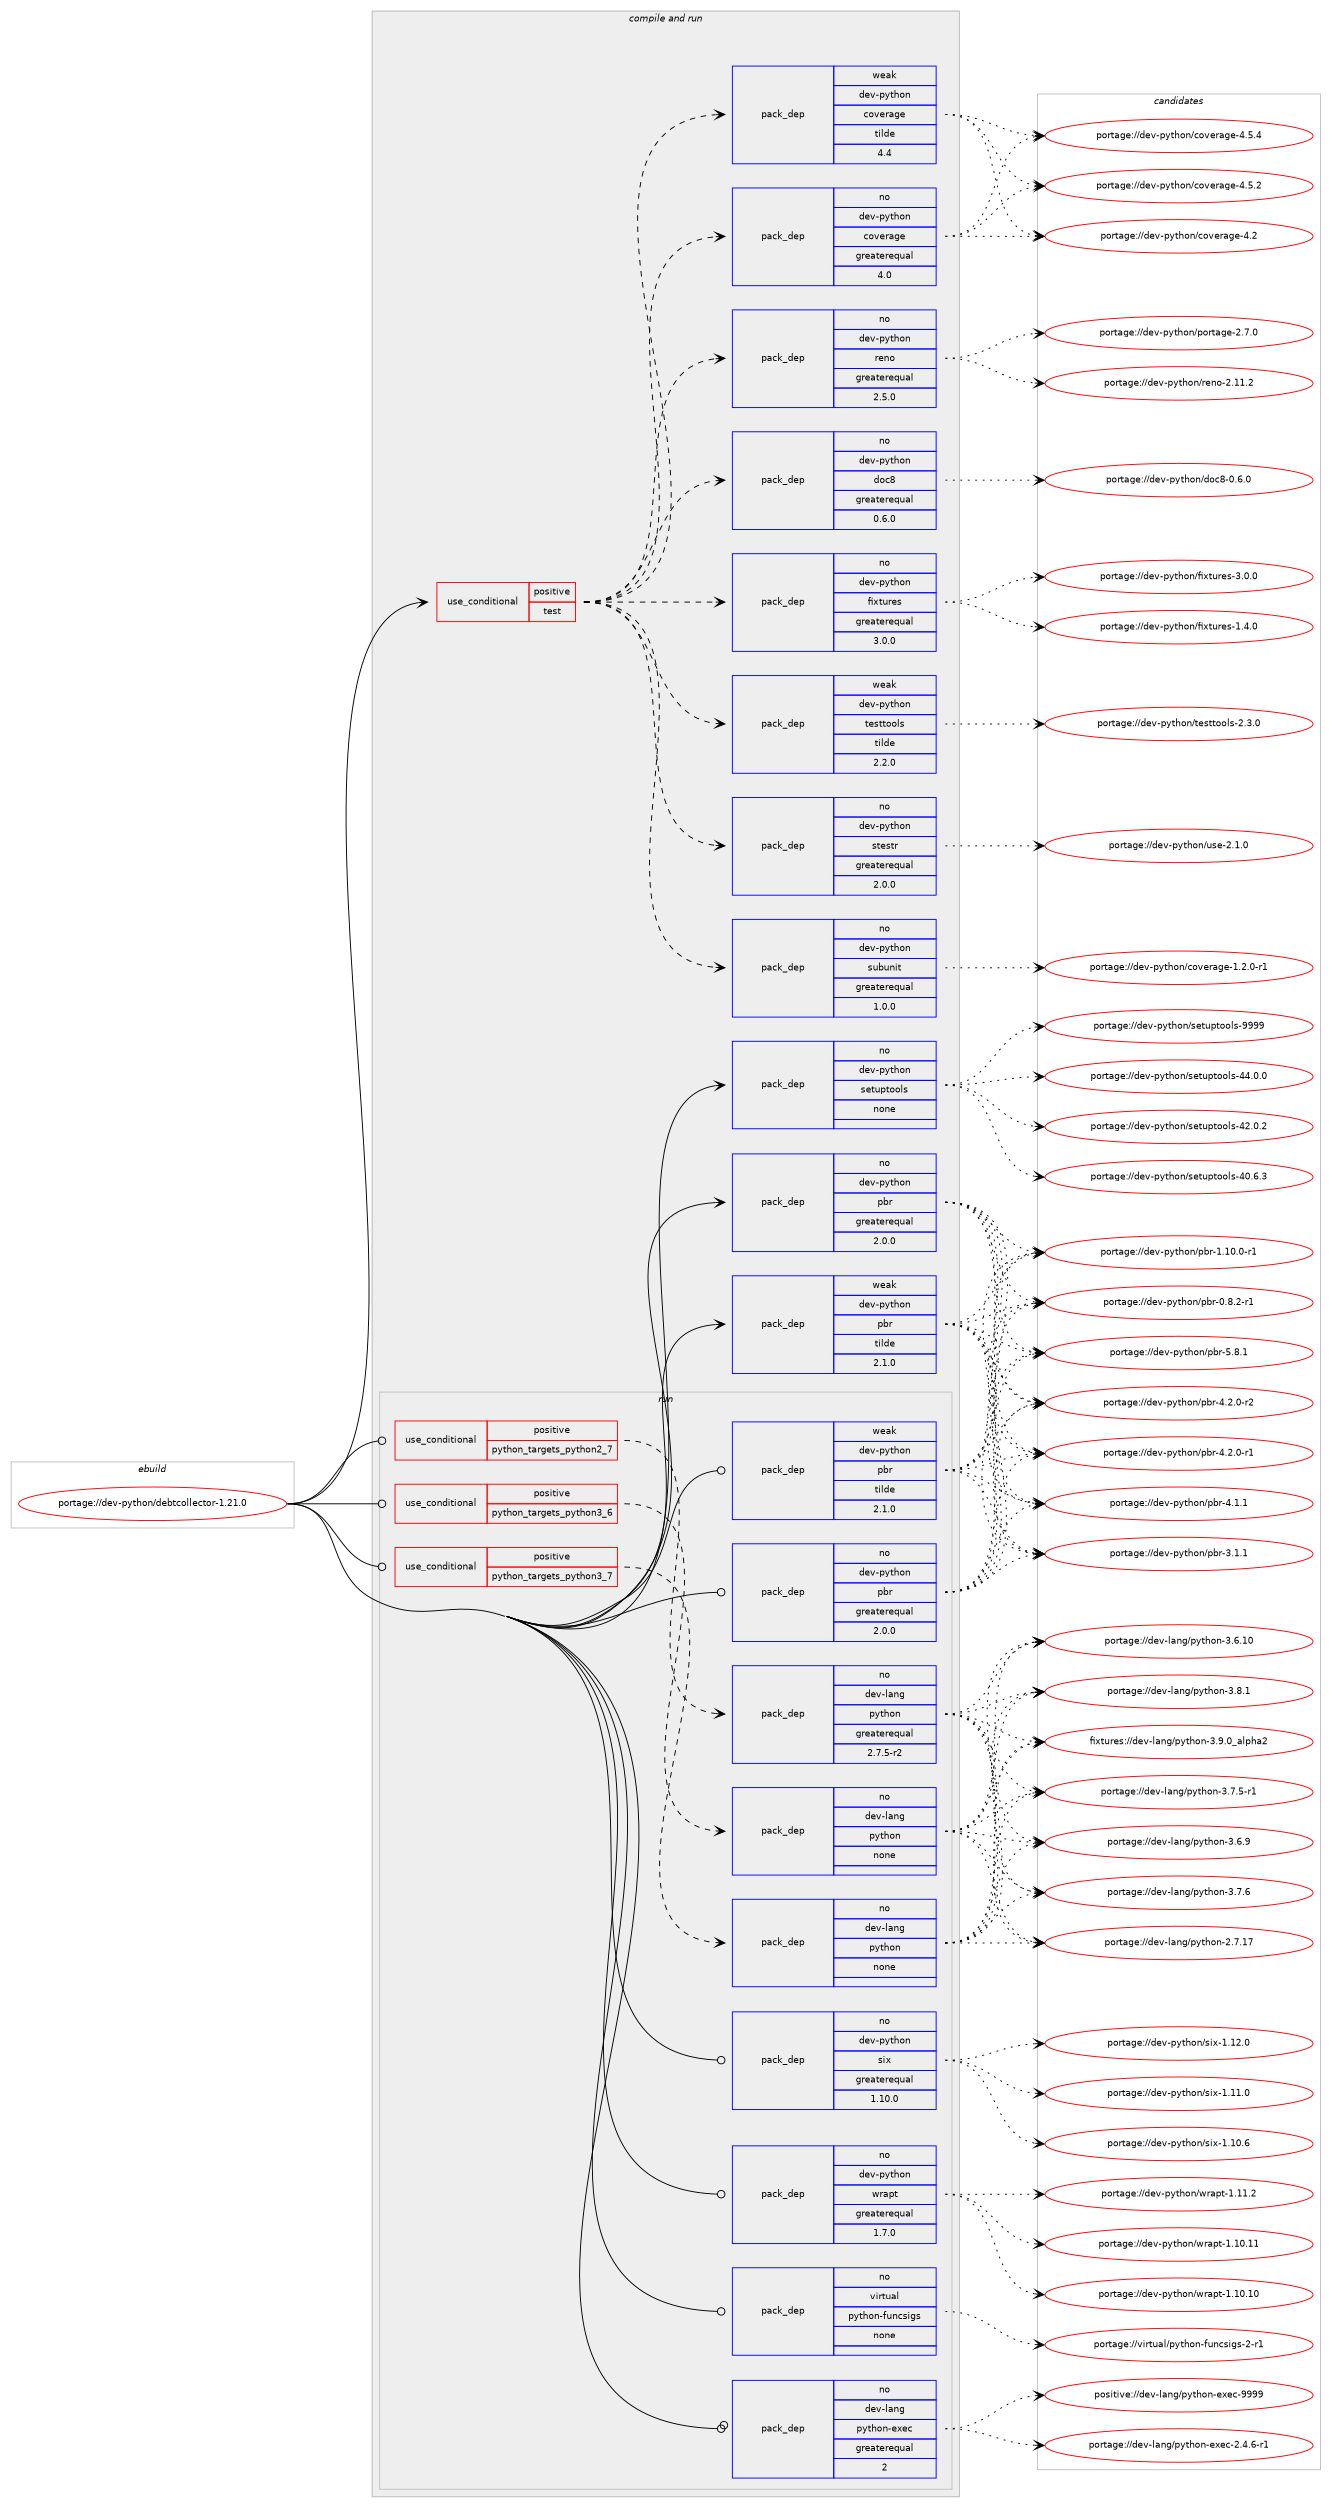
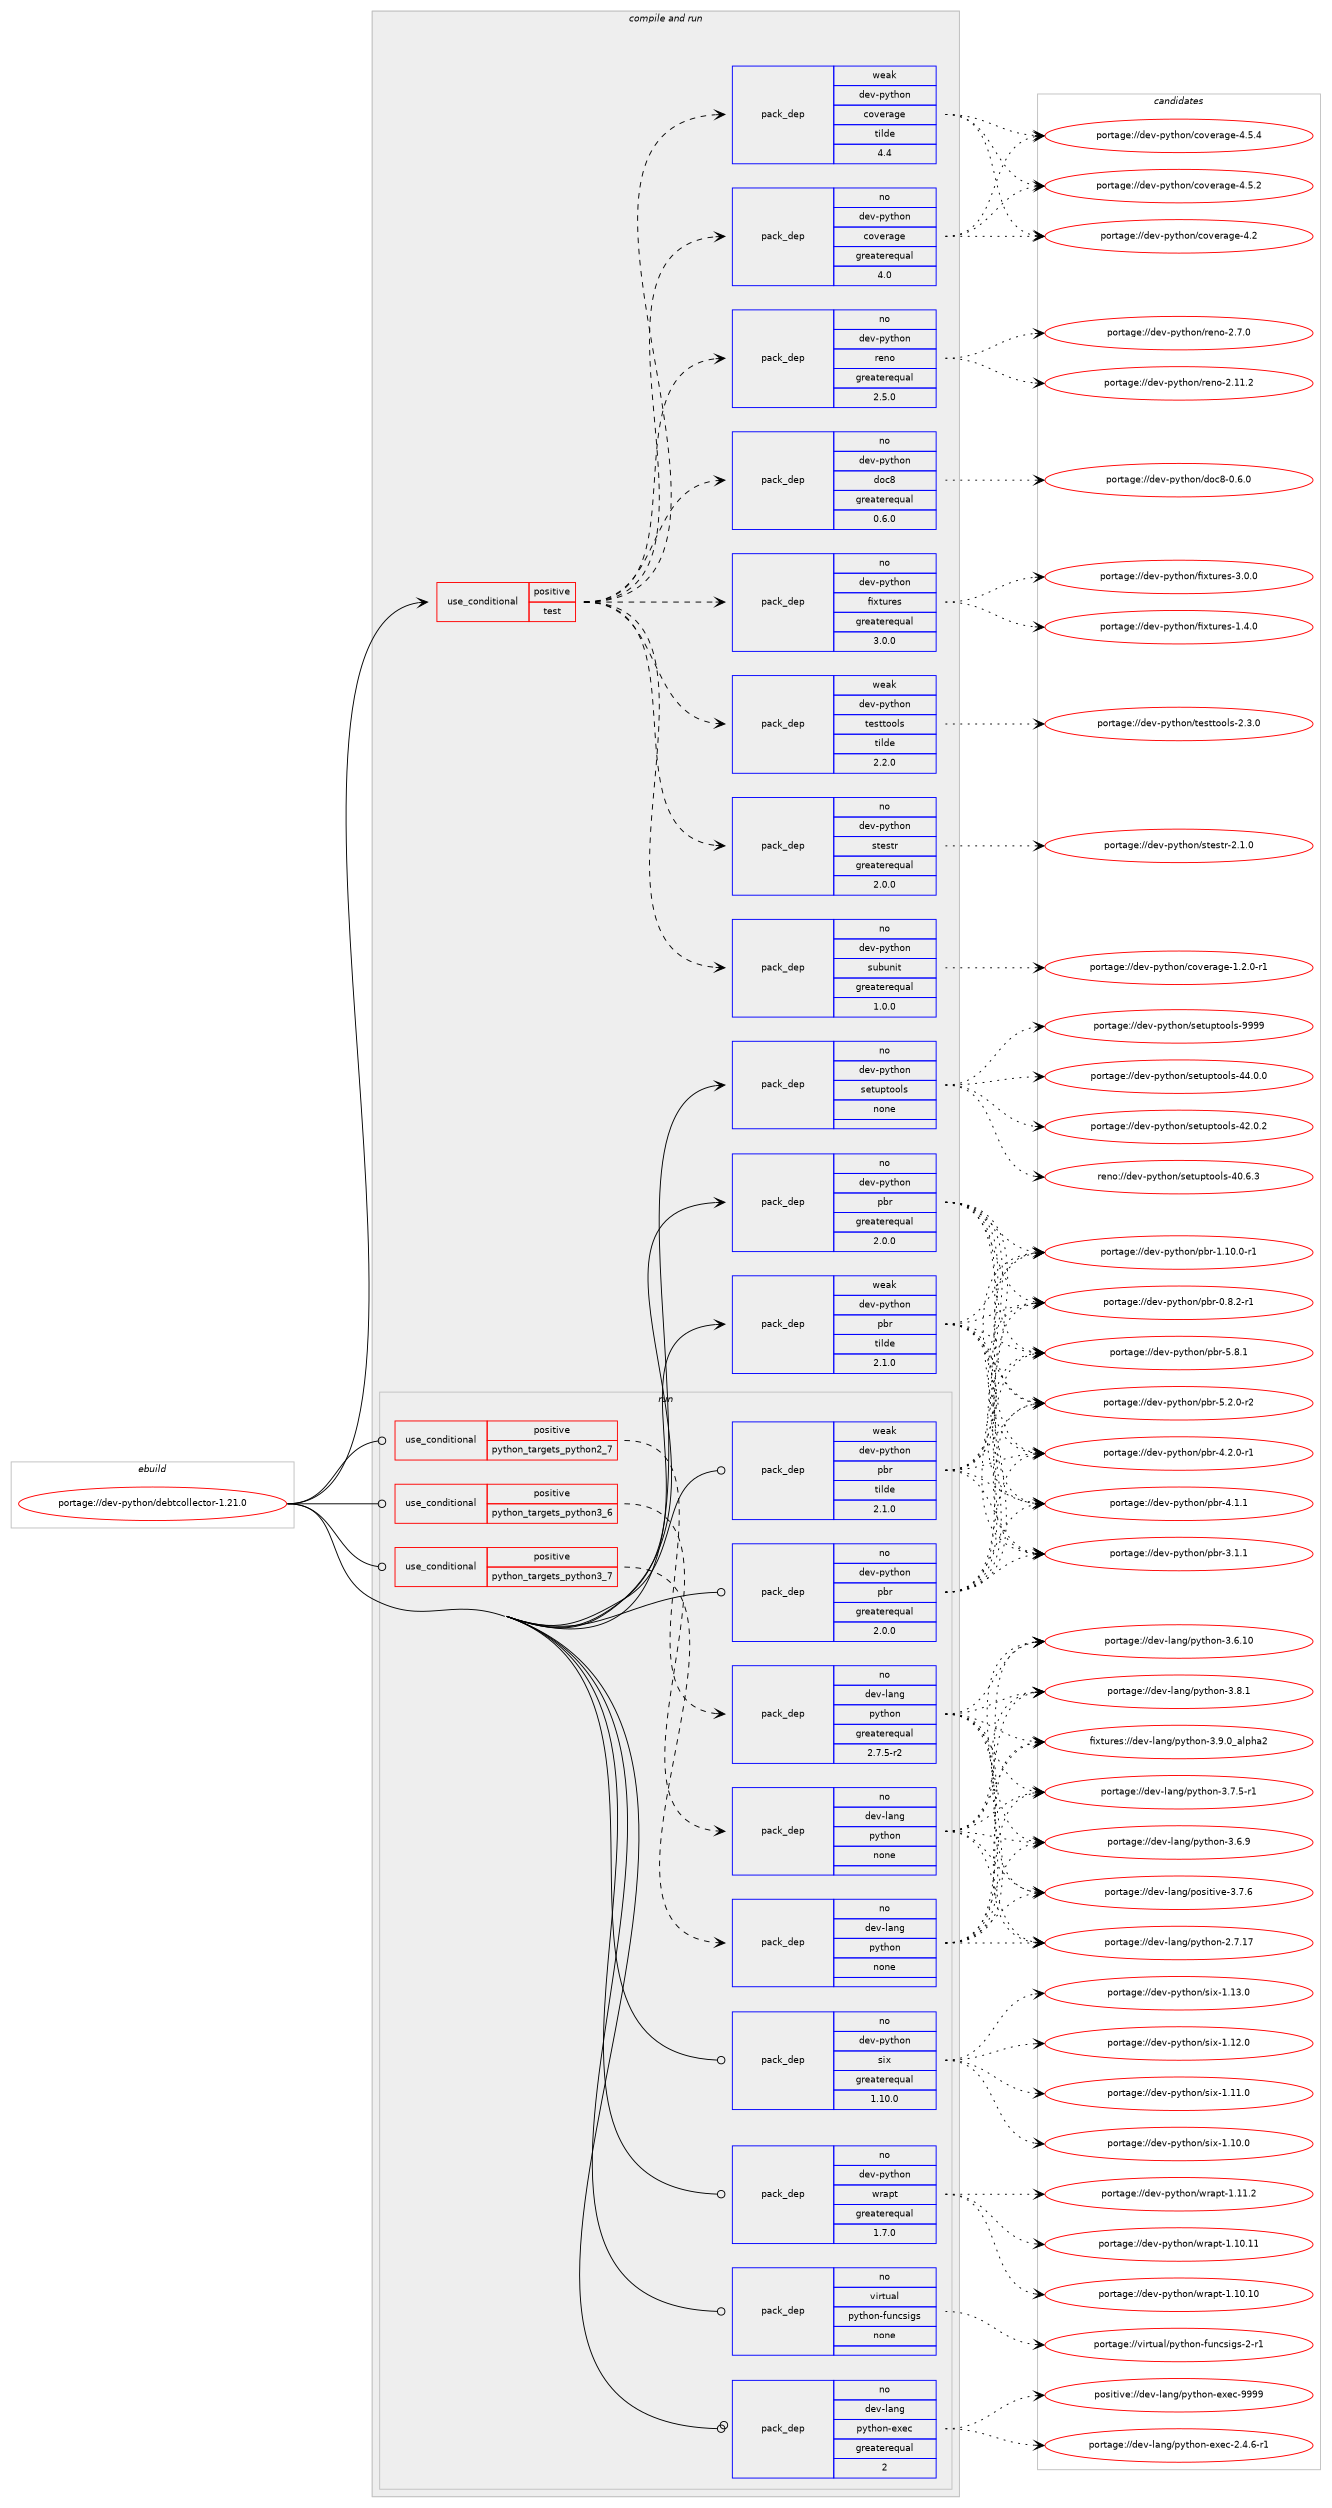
(1179, 333) -> (1179, 333)
(1179, 846) -> (1179, 846)
(1179, 1177) -> (1179, 1177)
(1179, 1403) -> (1179, 1403)
(1179, 1893) -> (1179, 1893)
none -> (1179, 1993)
(1179, 2144) -> (1179, 2144)
